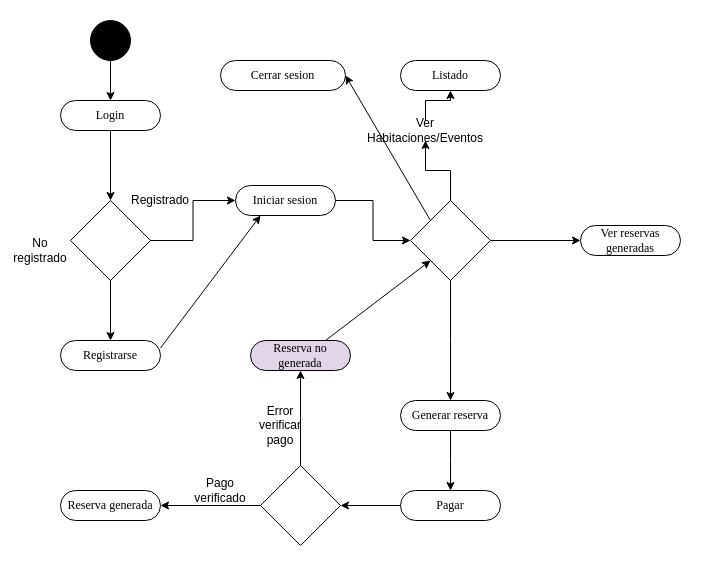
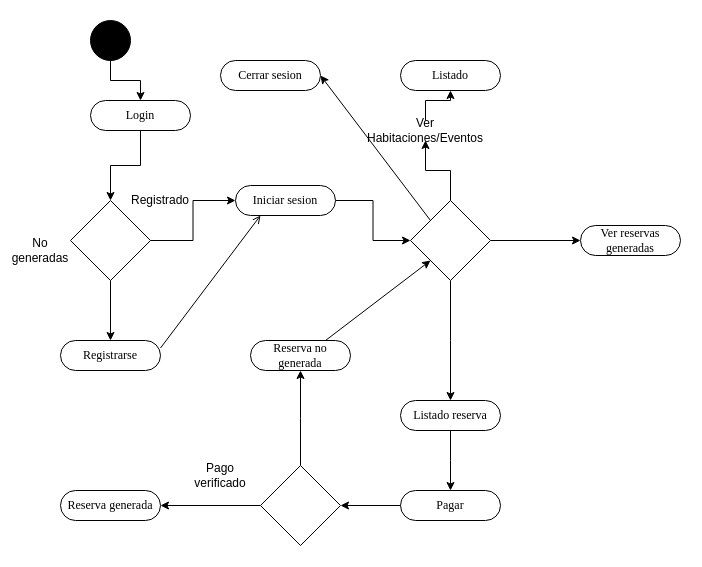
(283, 76) -> (271, 76)
(111, 116) -> (141, 116)
(255, 222) -> (257, 220)
(41, 251) -> (41, 251)
(301, 356) -> (301, 356)
(451, 416) -> (451, 416)
(281, 426) -> none
(221, 491) -> (221, 476)
